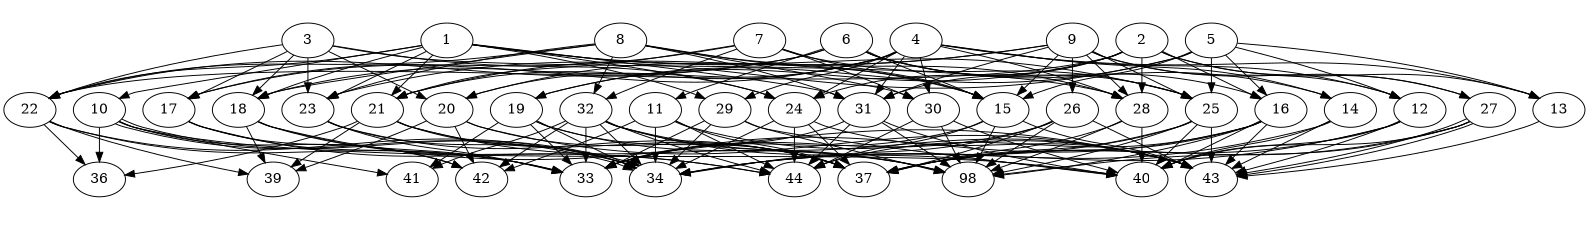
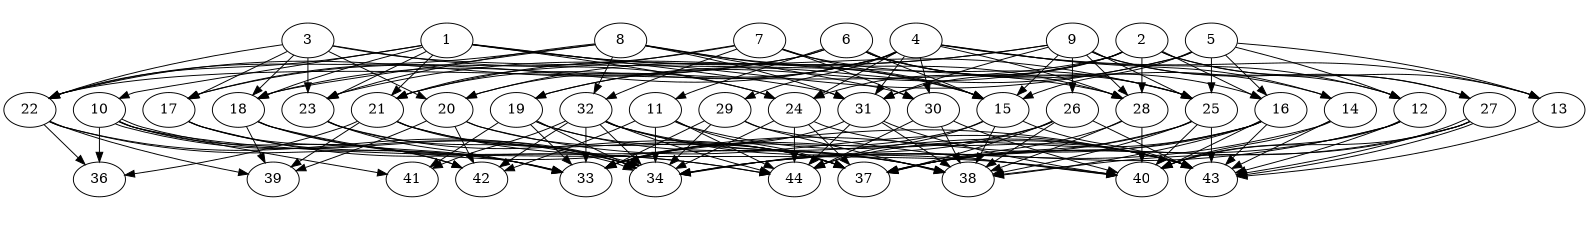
(585, 65) -> none
(968, 179) -> (968, 179)
